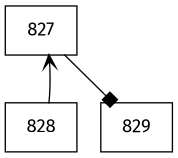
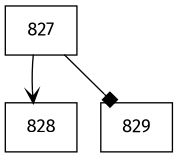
(50, 86) -> (32, 72)
